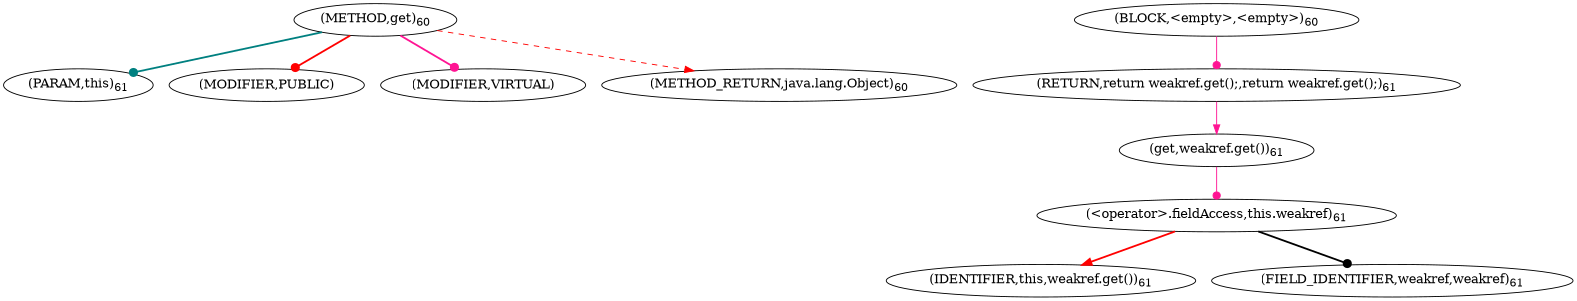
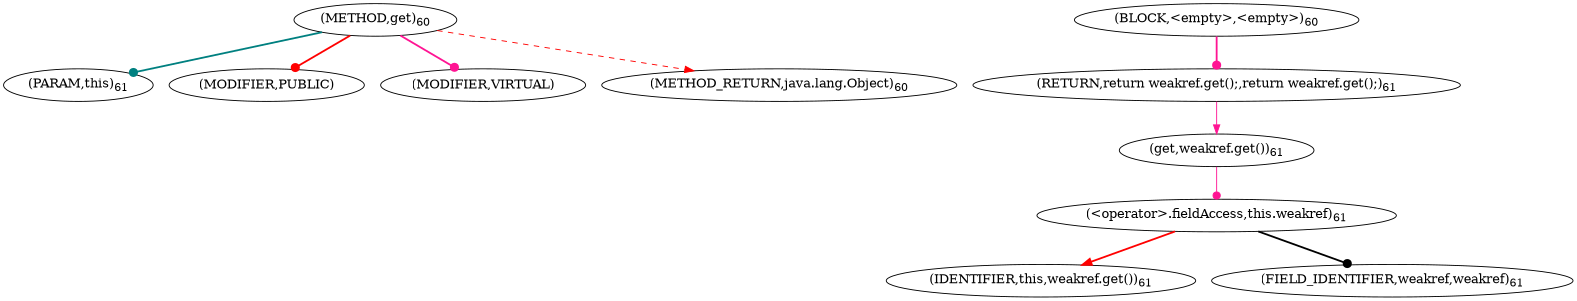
(1217, 49) -> (1217, 49)
